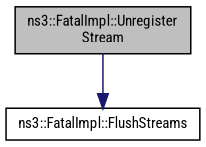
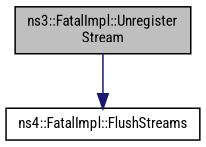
(103, 124) -> (103, 124)
